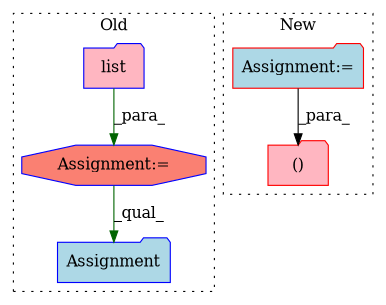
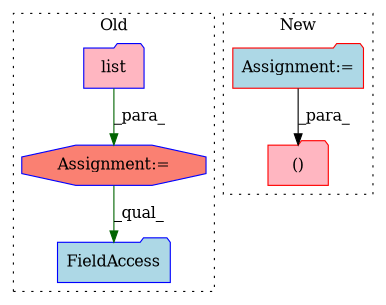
(114, 262) -> (114, 262)
